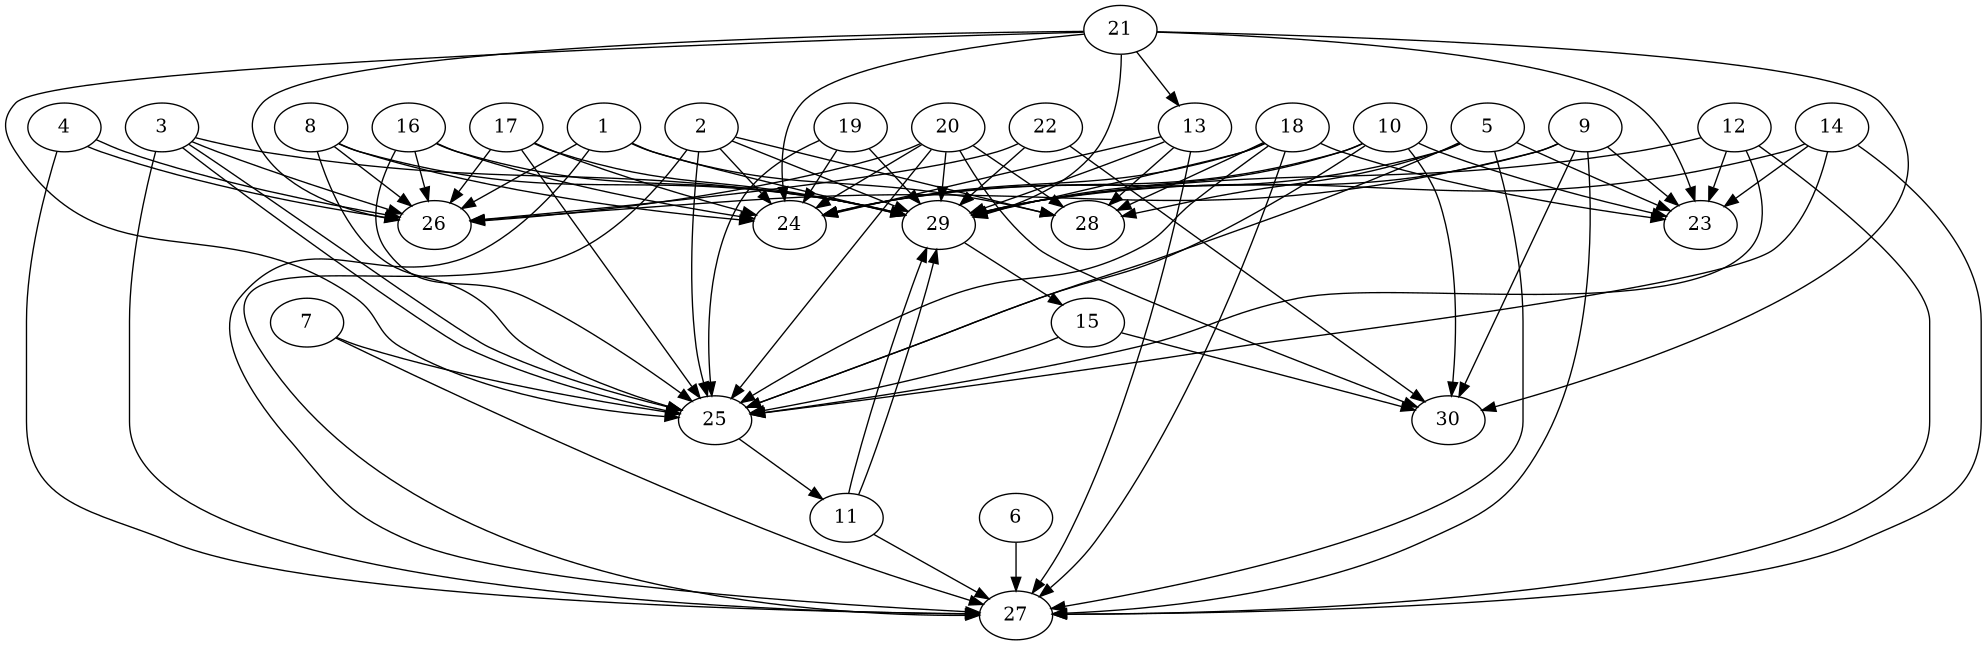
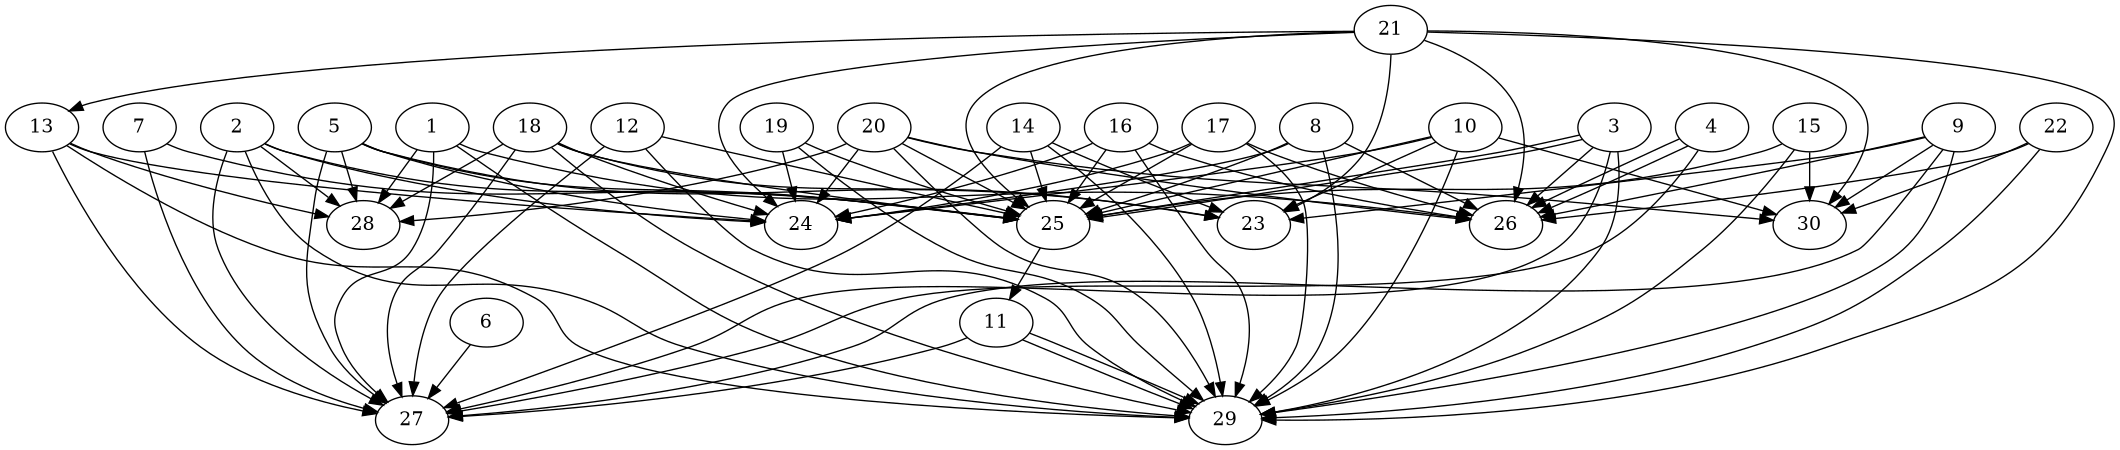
(1718, 175) -> none
(1008, 270) -> (1564, 336)
